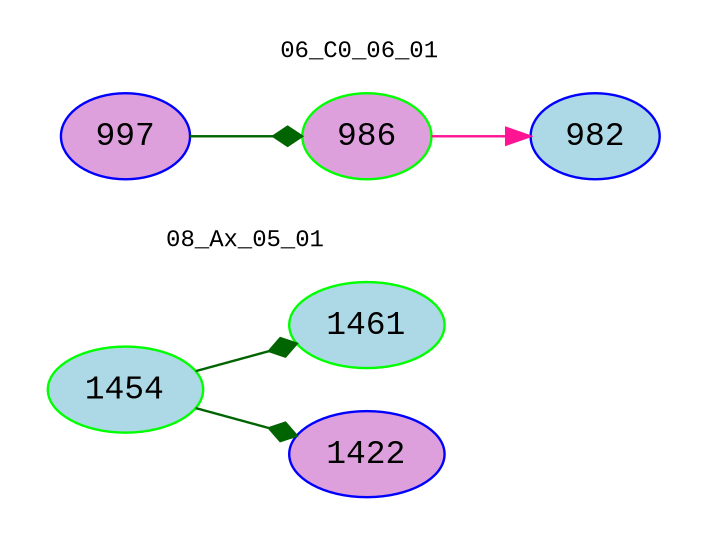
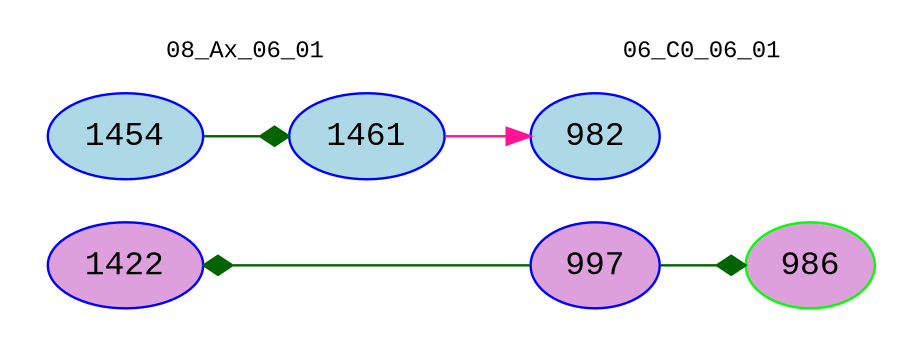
(469, 136) -> (479, 136)
(246, 240) -> (246, 51)
(367, 325) -> (367, 136)
(125, 390) -> (125, 136)
(232, 418) -> (382, 265)
